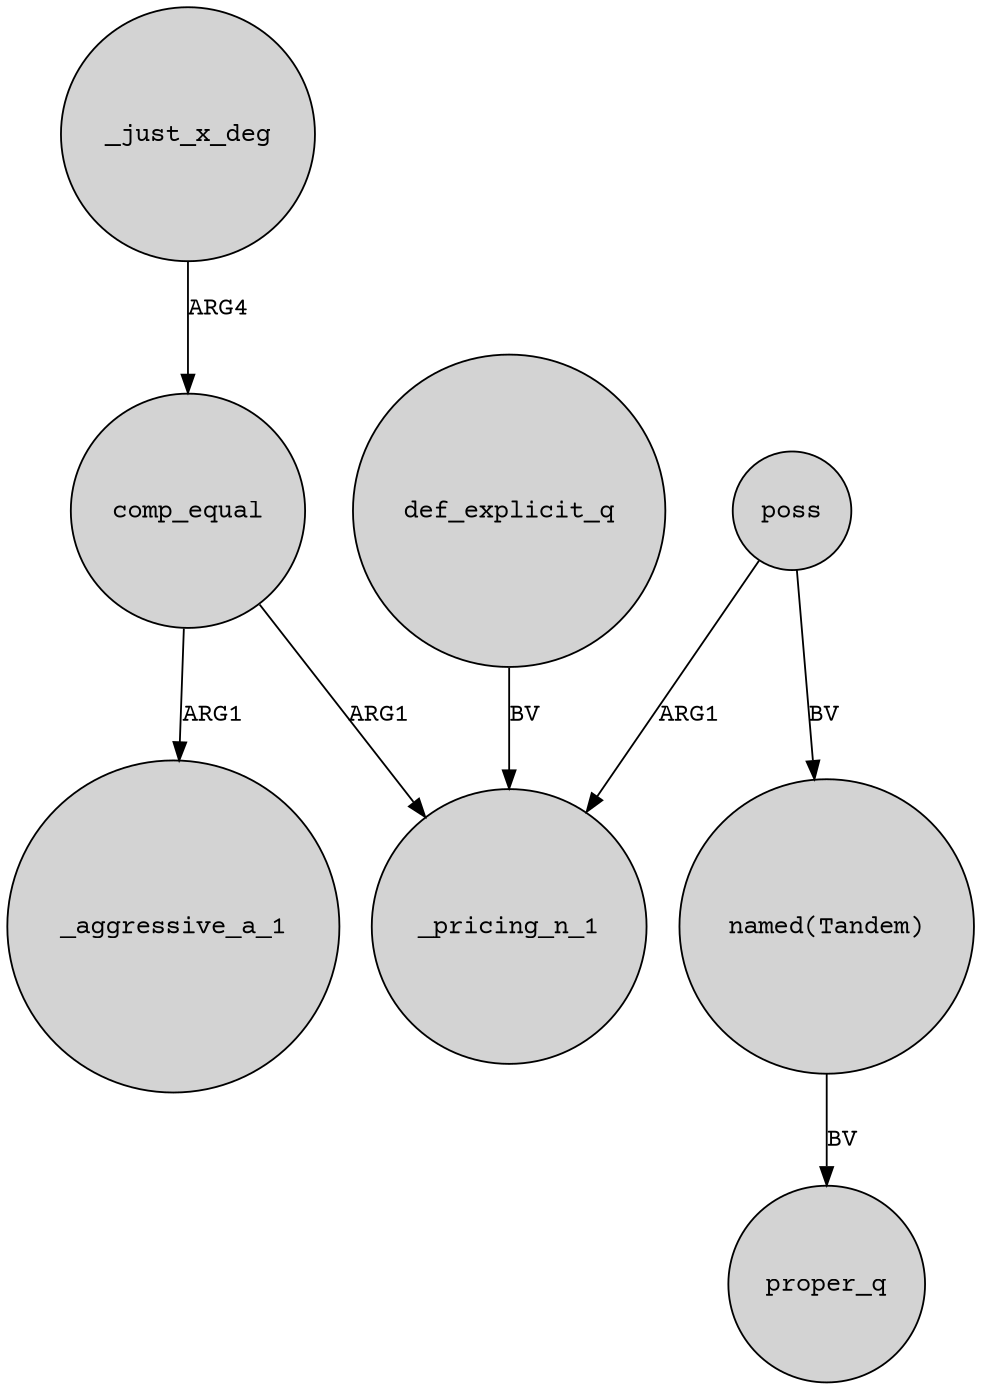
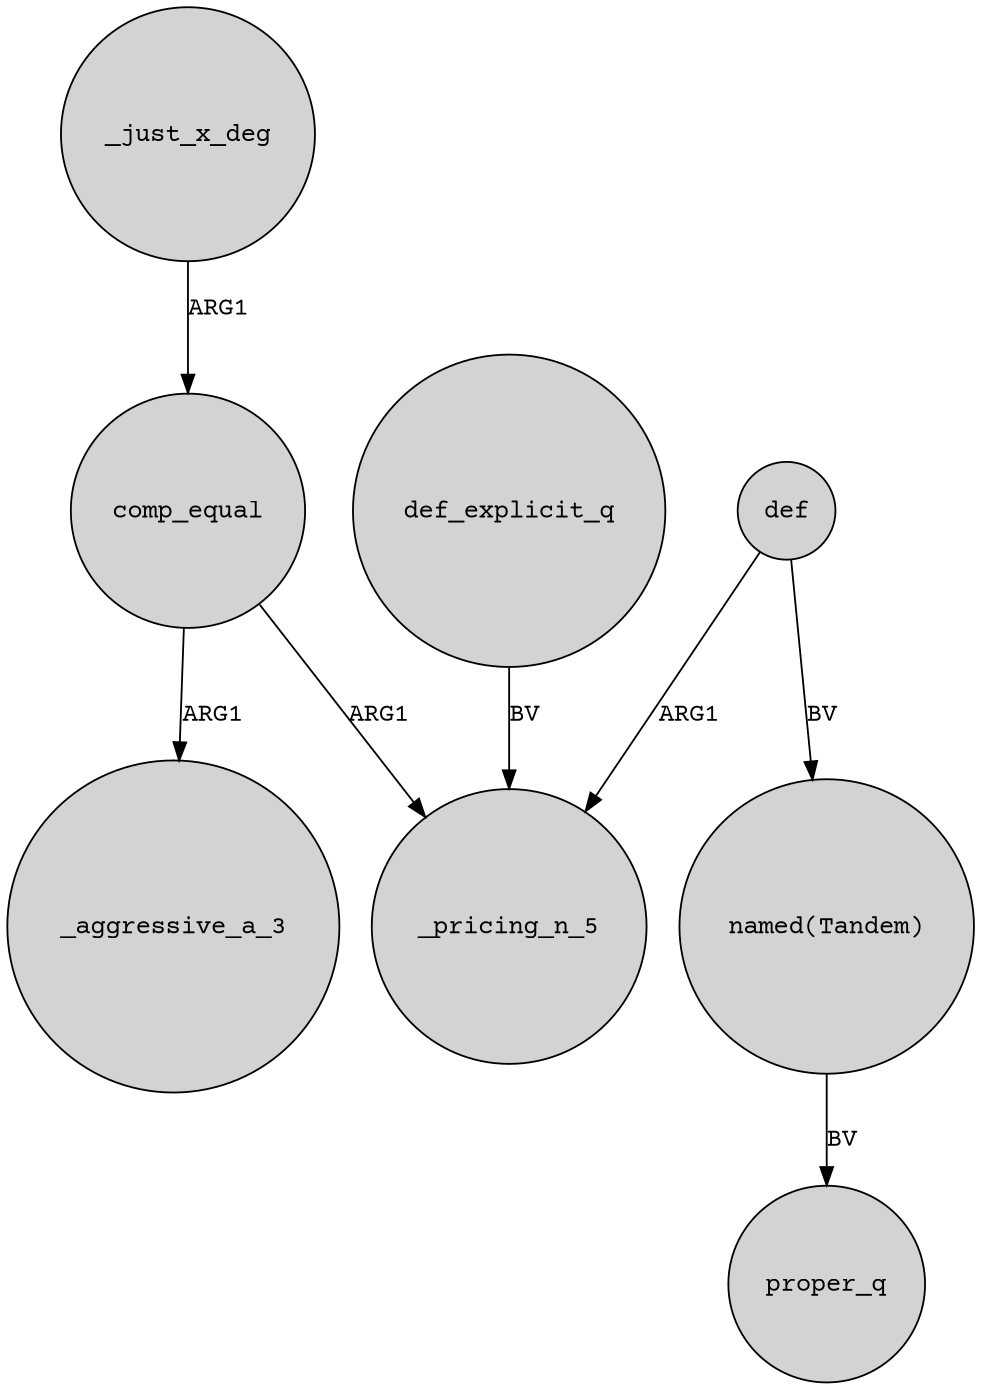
(219, 308) -> (219, 308)
(792, 511) -> (787, 511)
(173, 926) -> (173, 926)
(509, 926) -> (509, 926)
